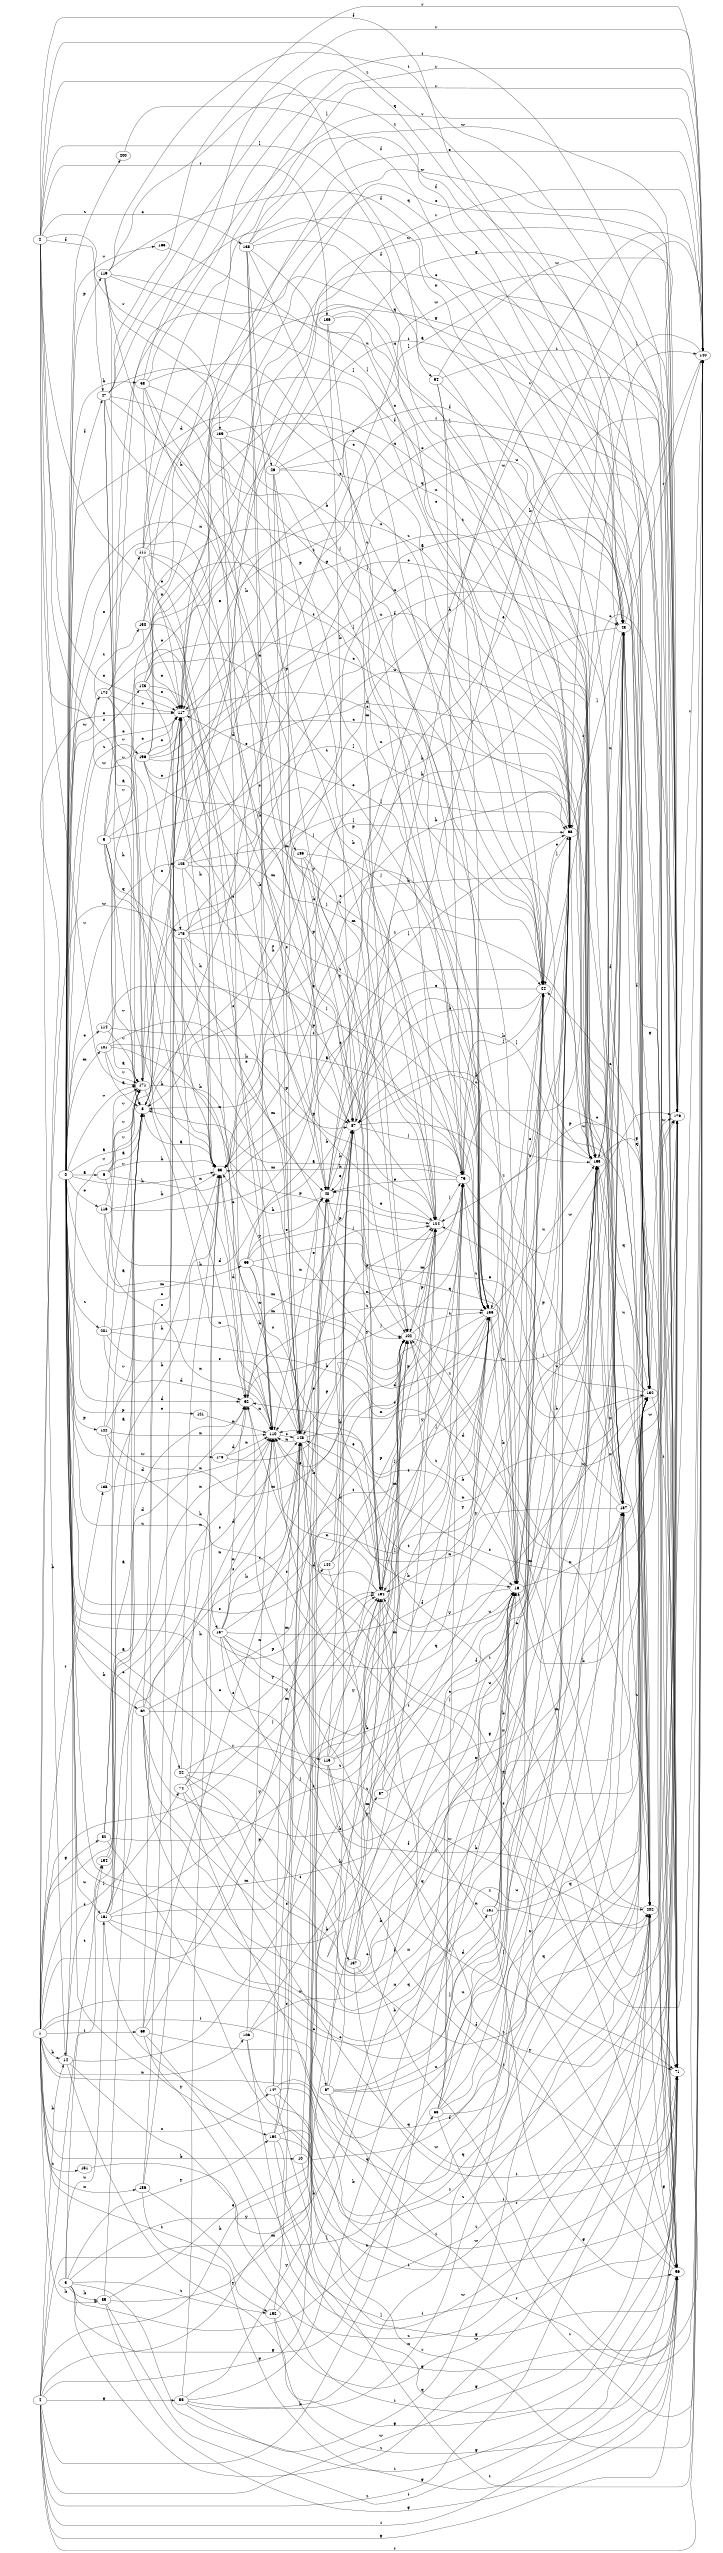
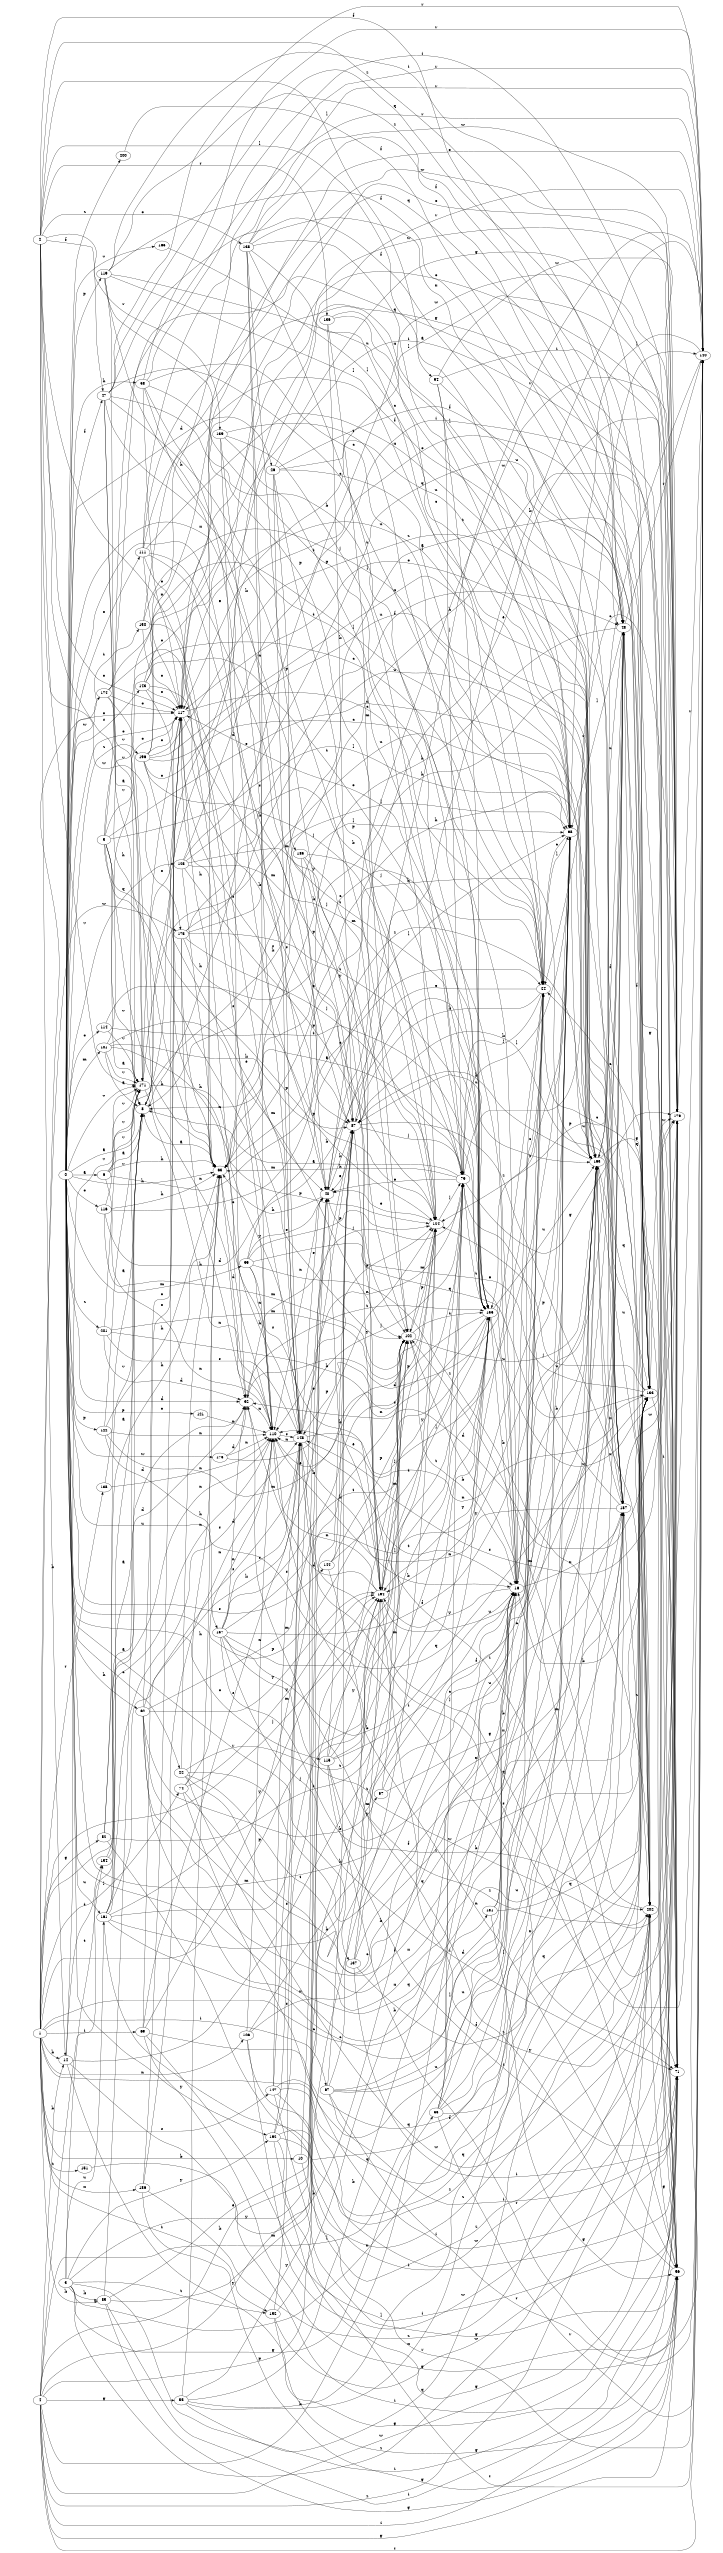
(570, 1215) -> (570, 1215)
(650, 1393) -> (650, 1393)
